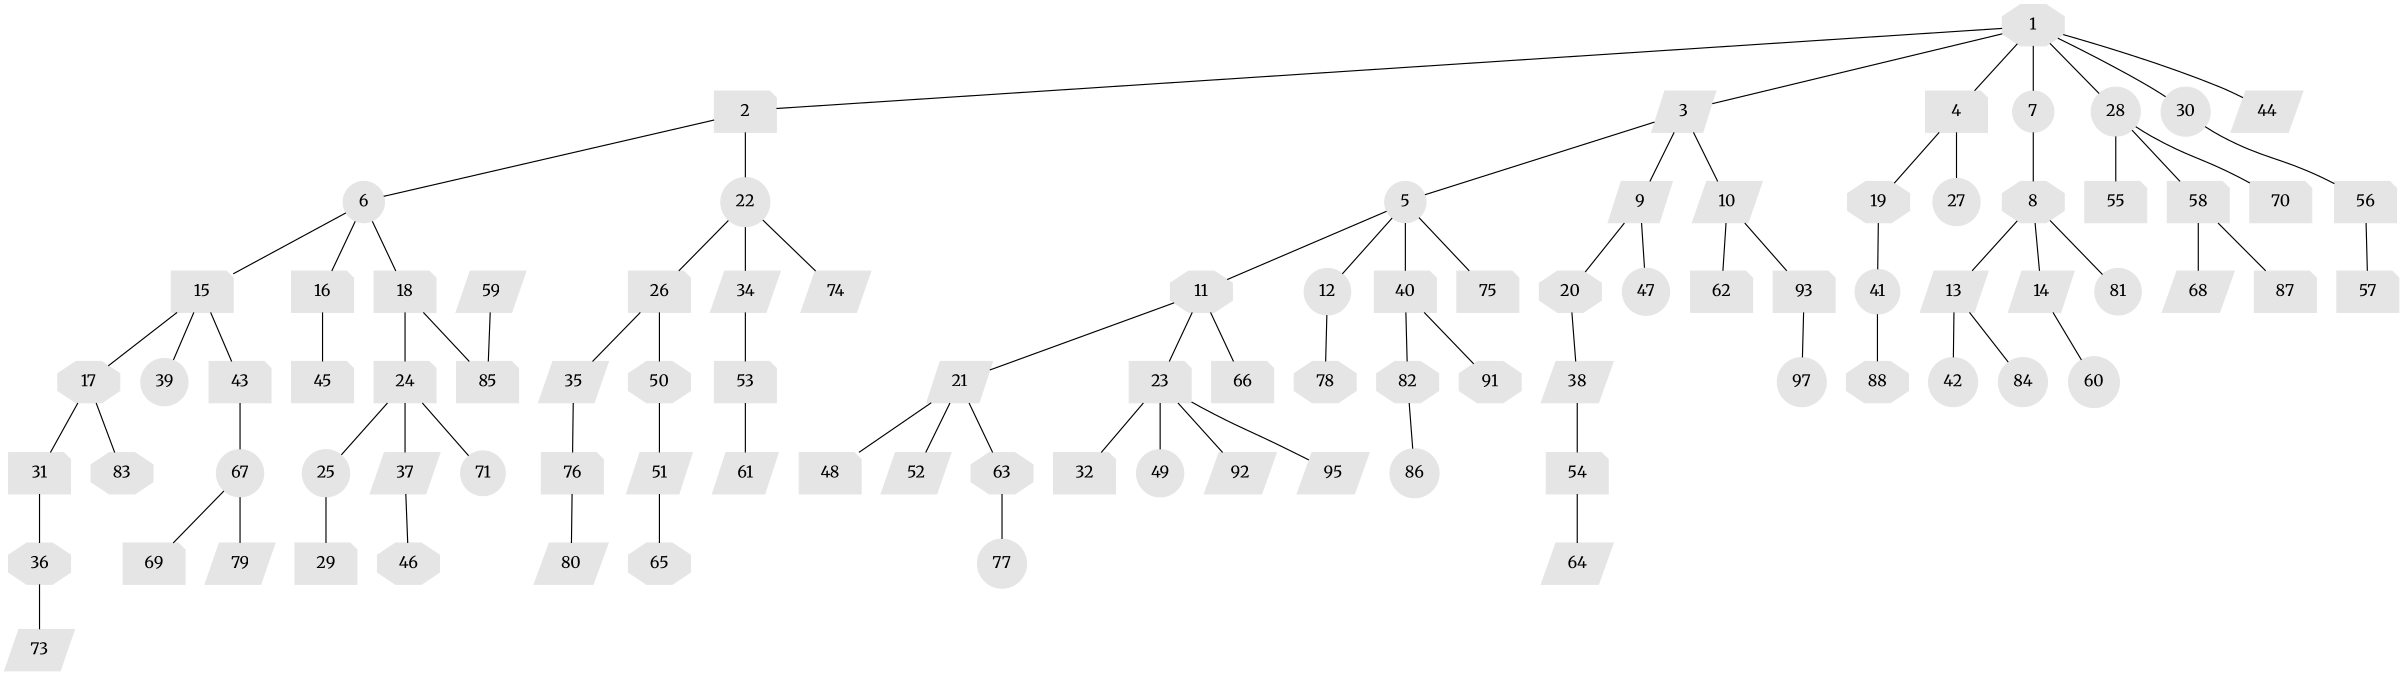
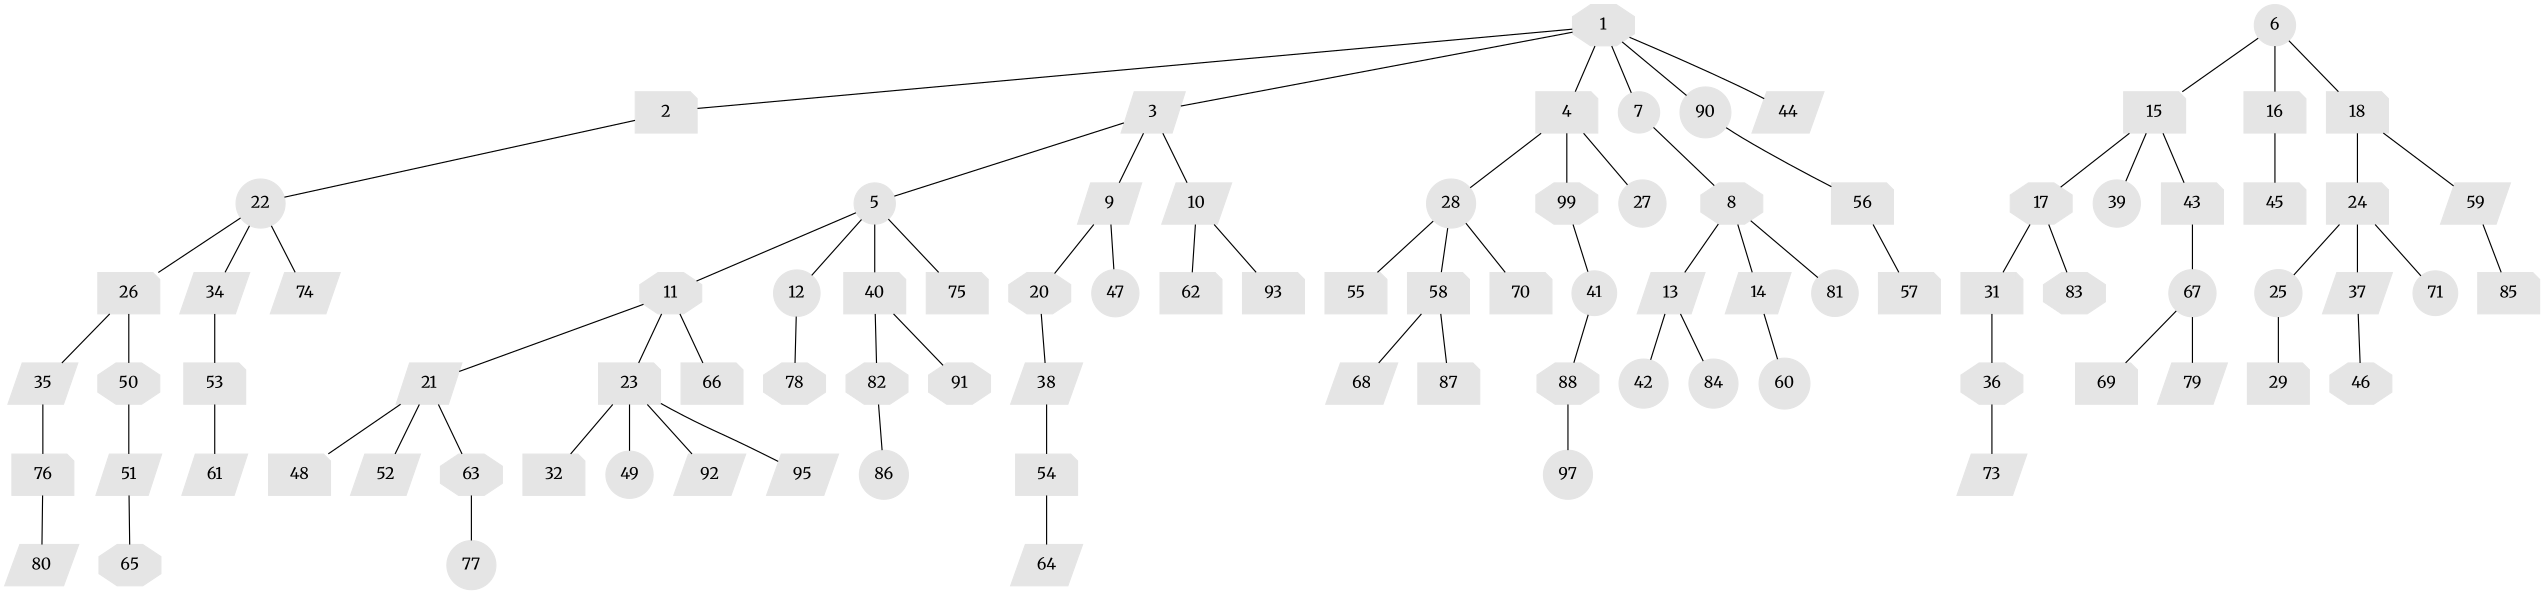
(2075, 68) -> (1506, 160)
(2186, 112) -> (1705, 112)
(549, 158) -> none
(1879, 202) -> (1567, 204)
(1803, 335) -> (1568, 427)
(446, 337) -> (2418, 159)
